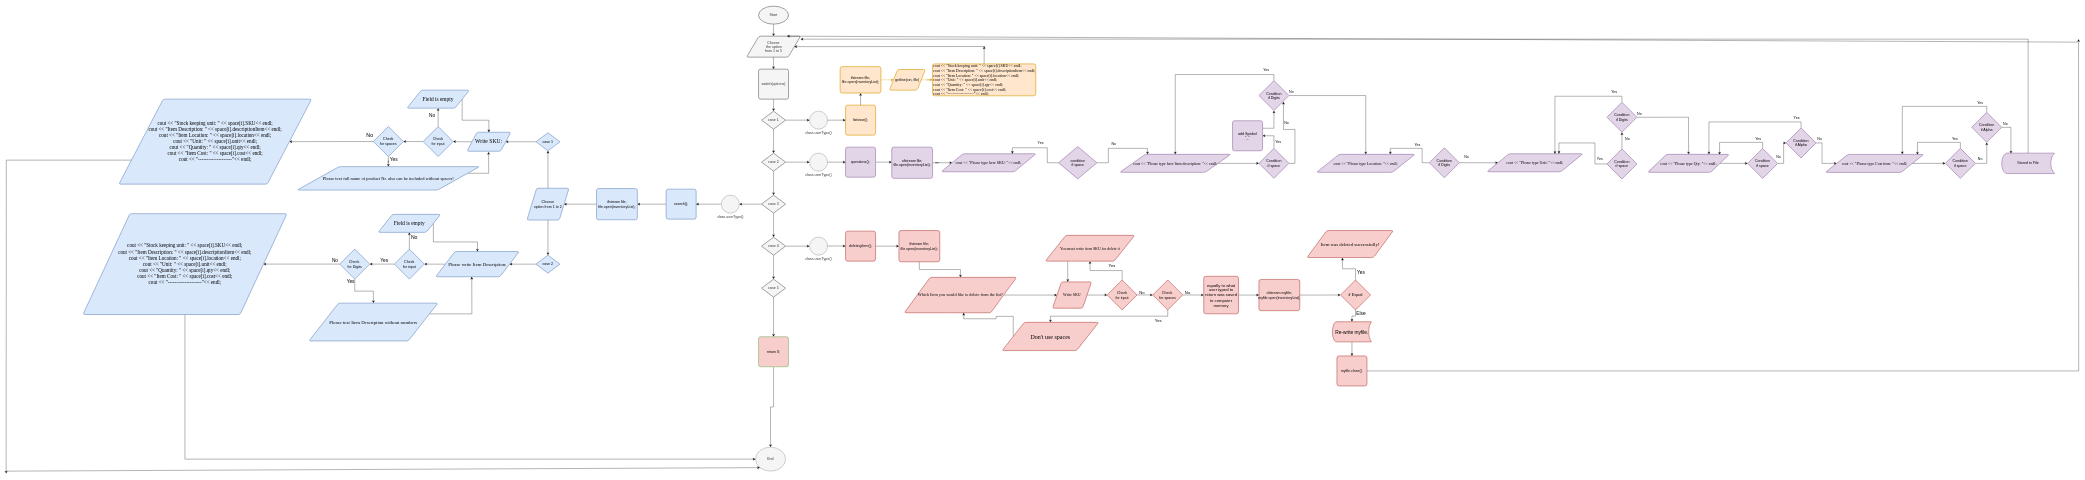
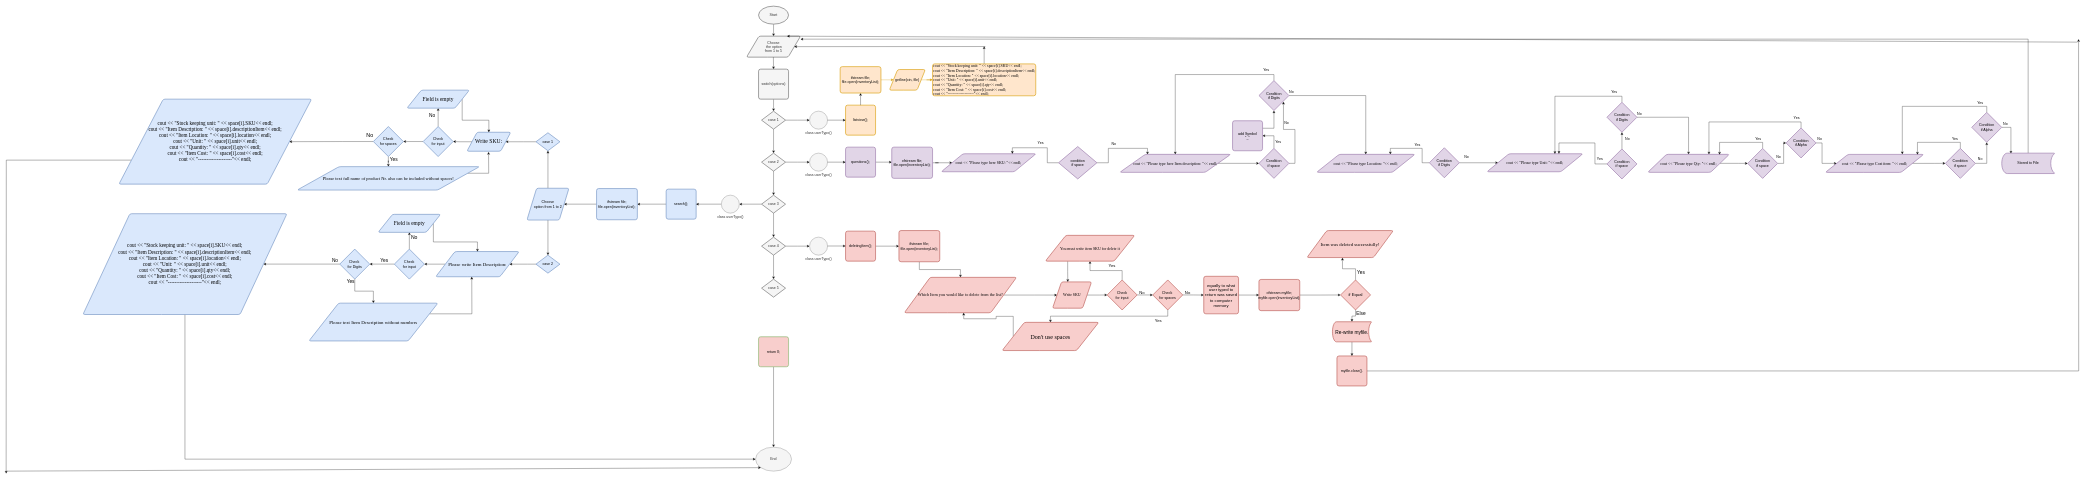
(774, 333) -> none
(771, 459) -> (774, 459)
